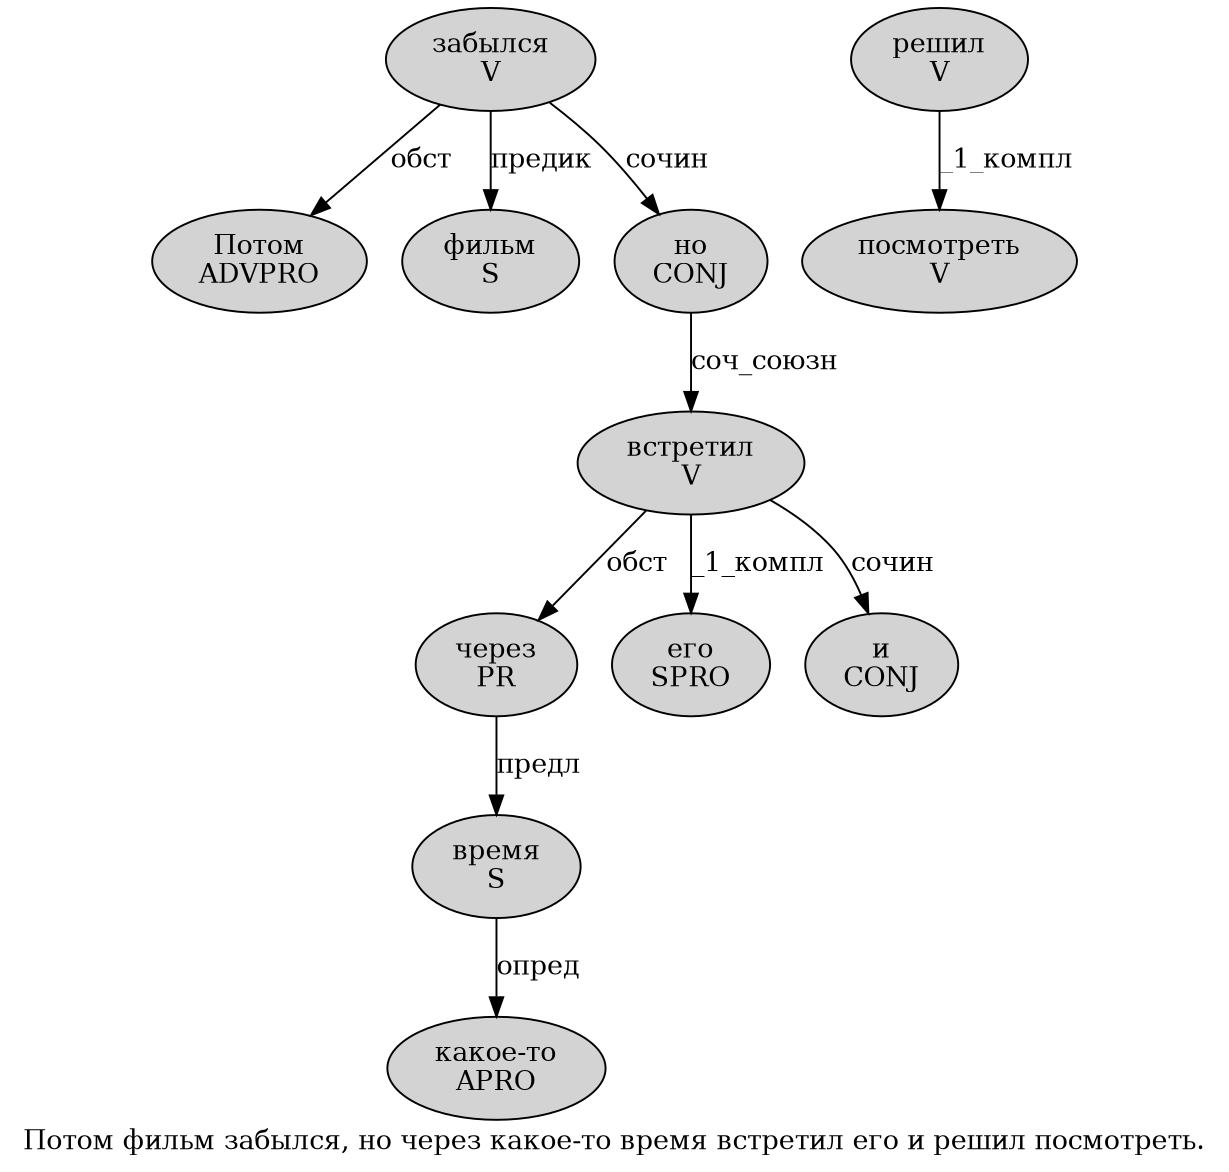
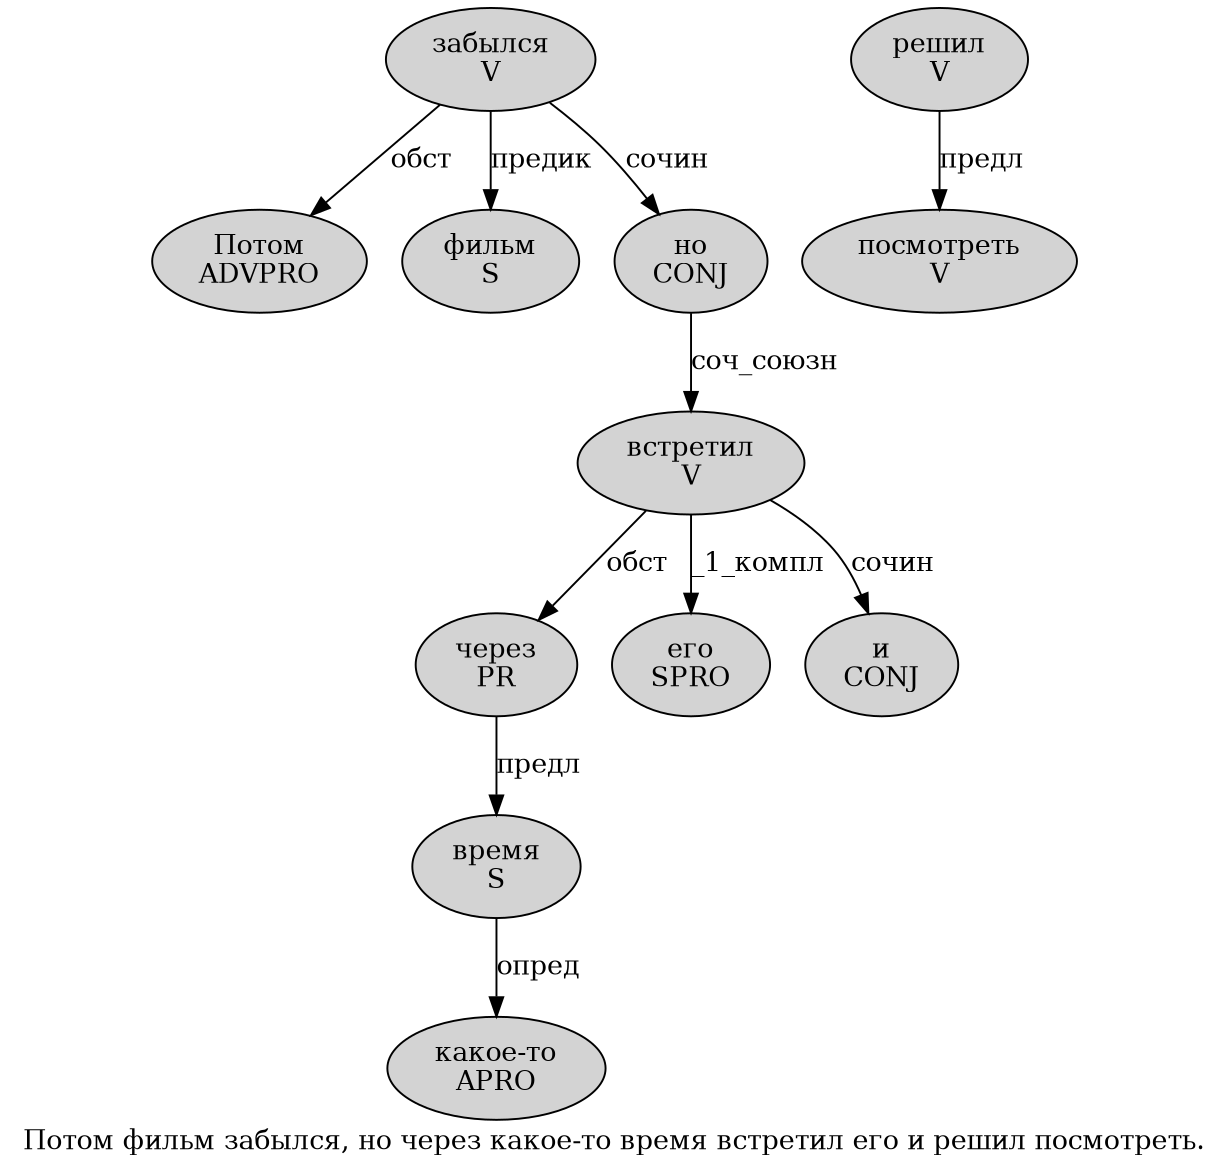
(1007, 160) -> (982, 160)
